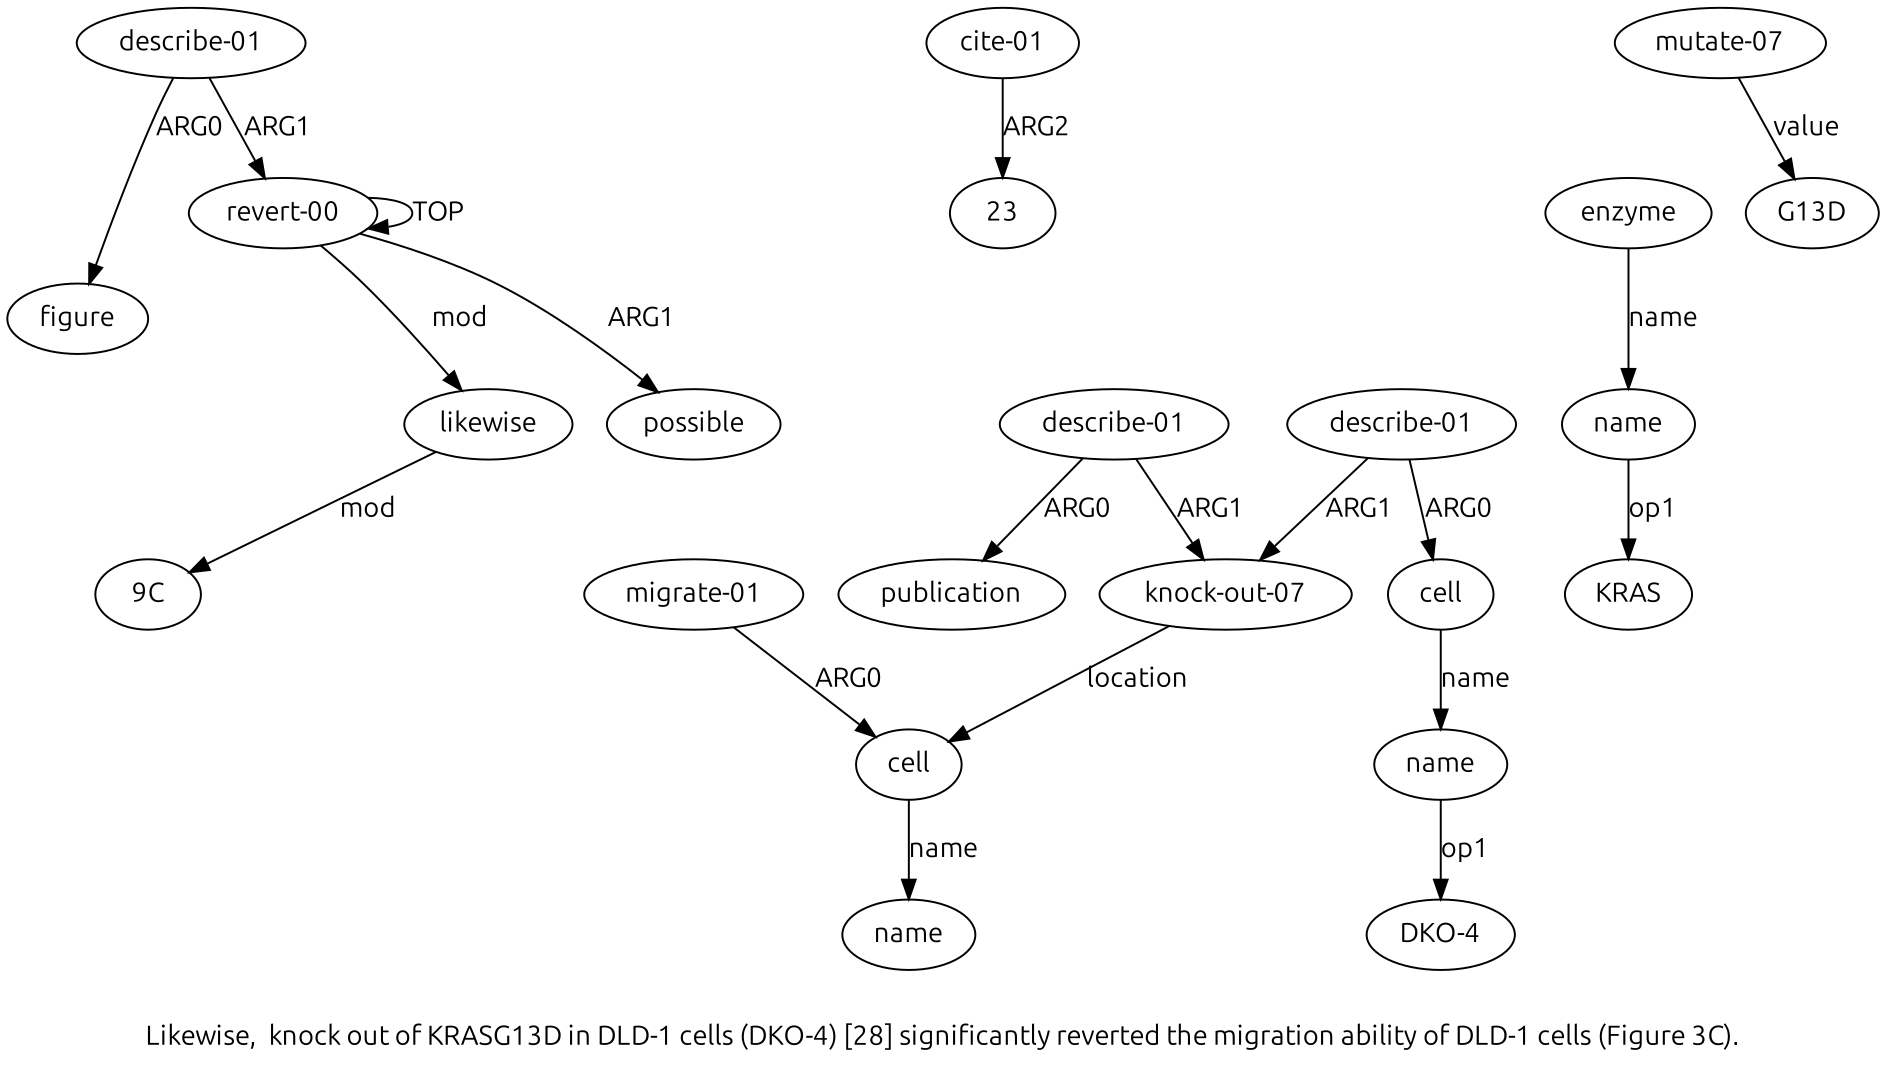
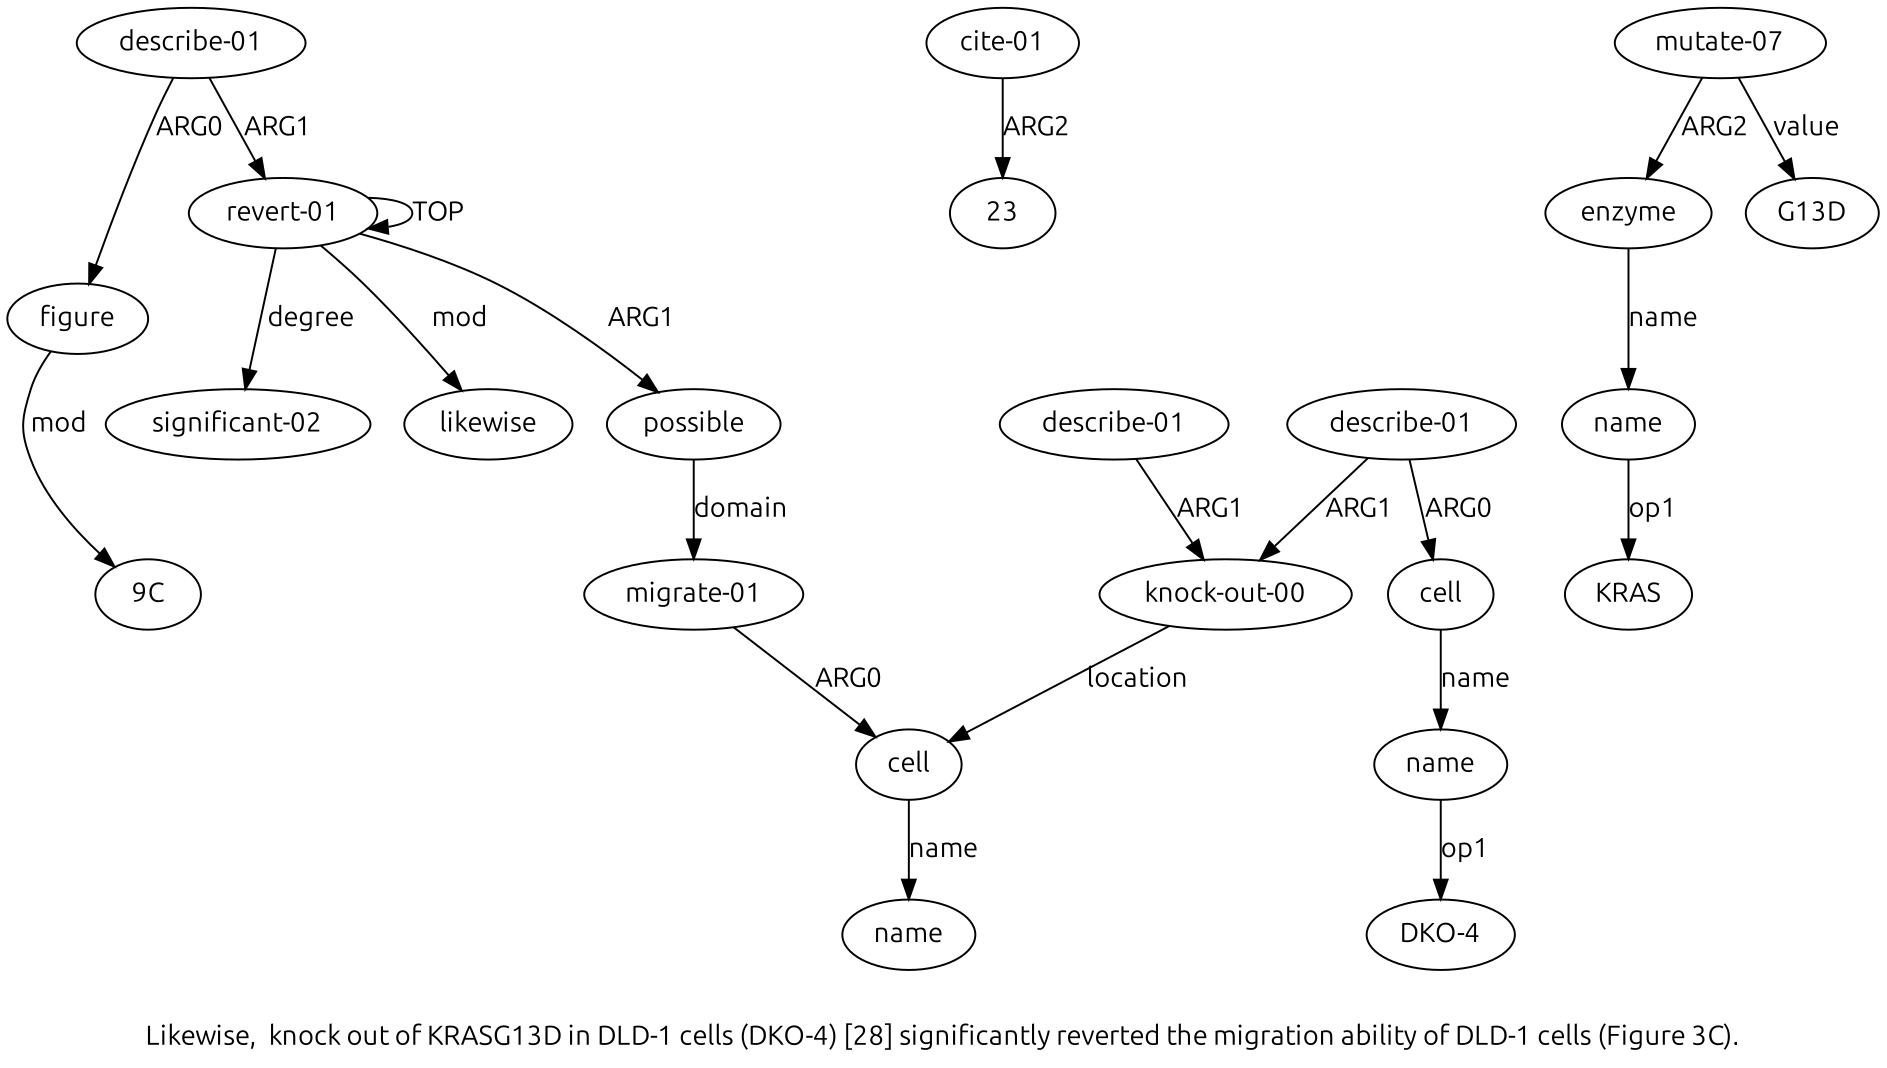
none -> (1679, 119)
(283, 213) -> (283, 213)
none -> (238, 424)
none -> (694, 500)
(322, 508) -> (31, 461)
(952, 594) -> none
(1226, 594) -> (1226, 594)
